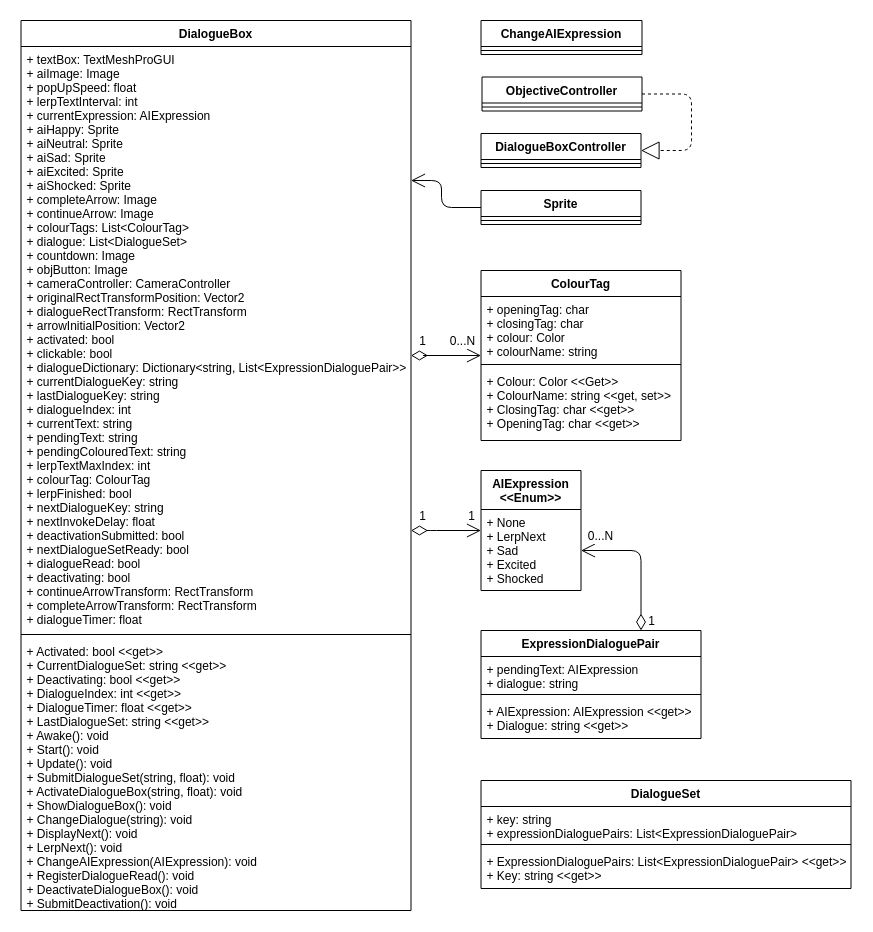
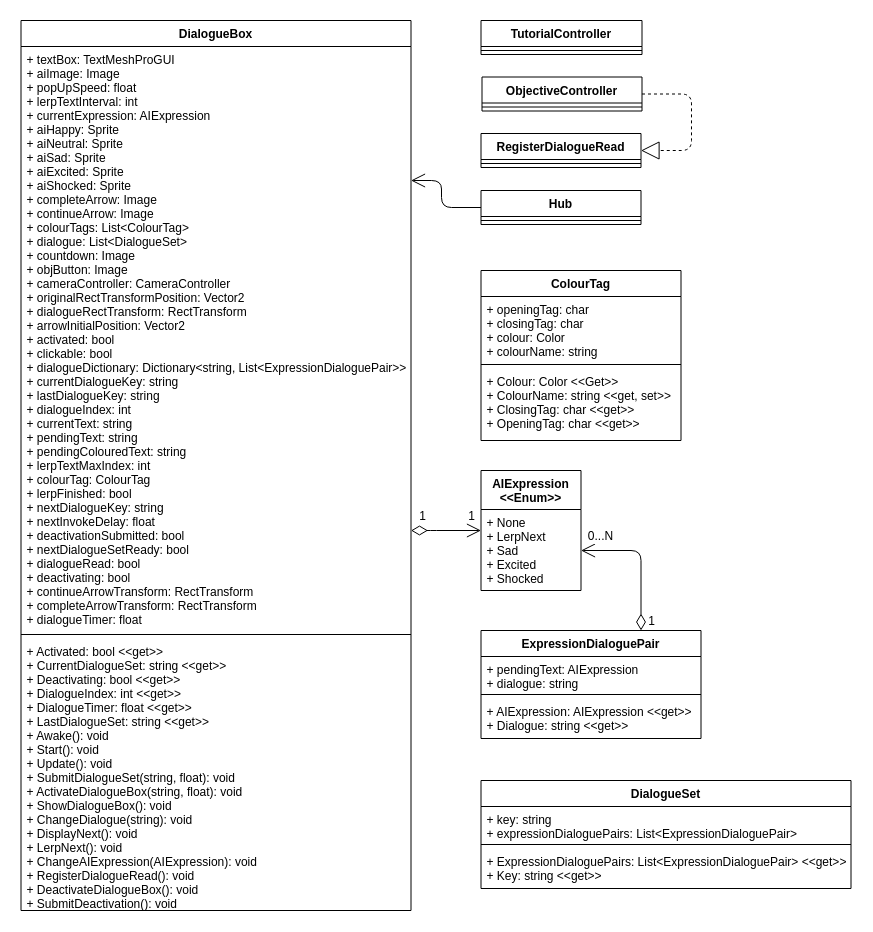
(561, 34) -> (561, 34)
(561, 147) -> (561, 147)
(561, 204) -> (561, 204)
(448, 356) -> none
